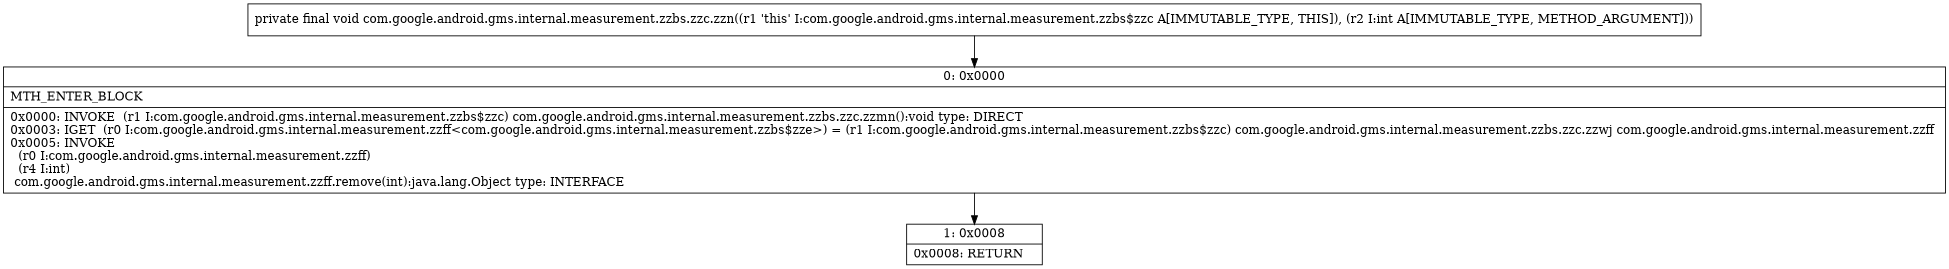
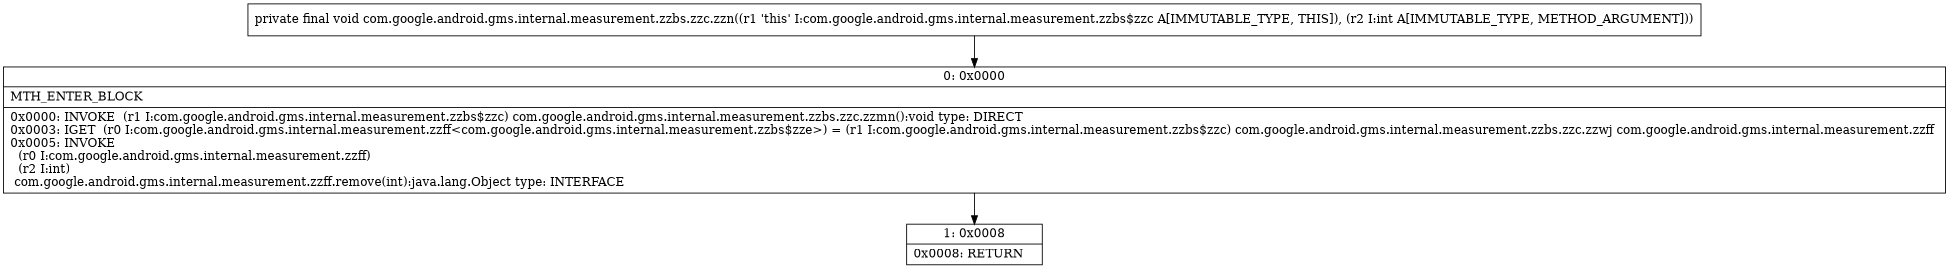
(41, 169) -> (41, 169)
